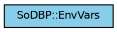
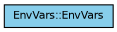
(59, 16) -> (59, 16)
